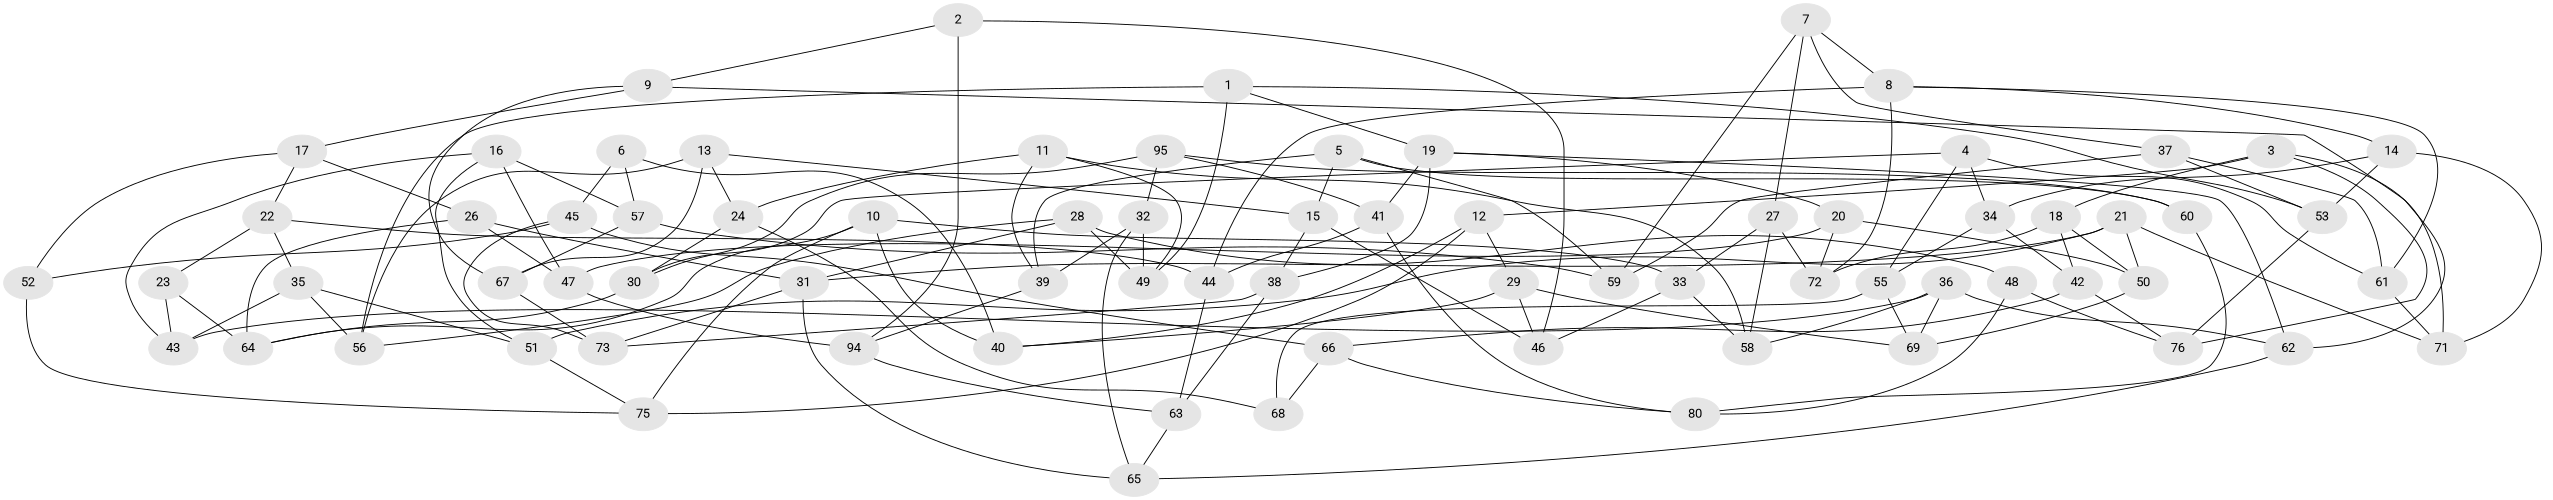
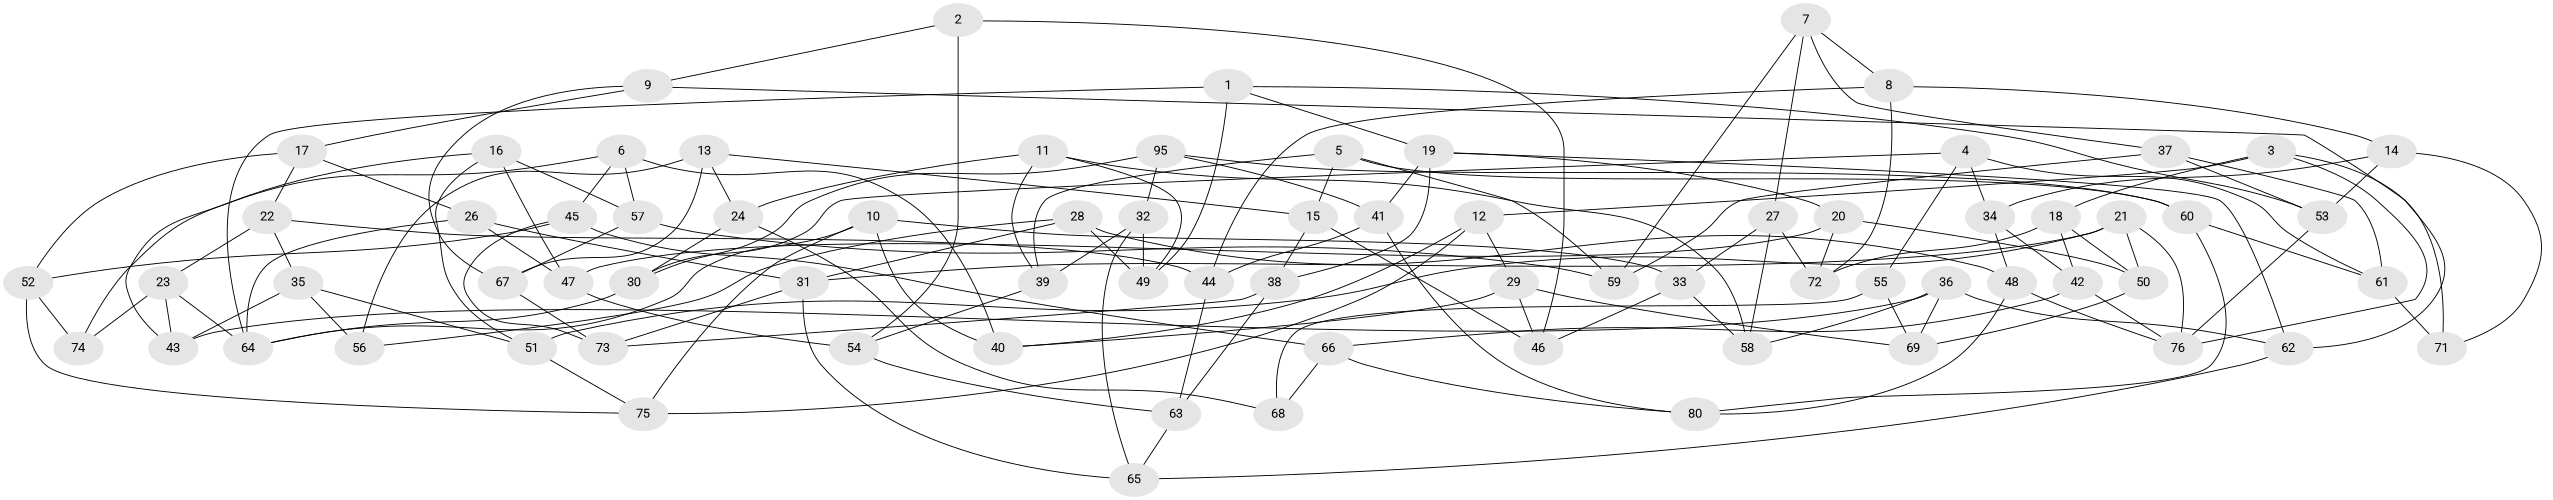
(718, 100) -> (630, 106)
(2245, 101) -> (2277, 248)
(1948, 243) -> (2004, 258)
(2280, 286) -> (2179, 273)
none -> (78, 349)
(854, 349) -> (854, 349)
